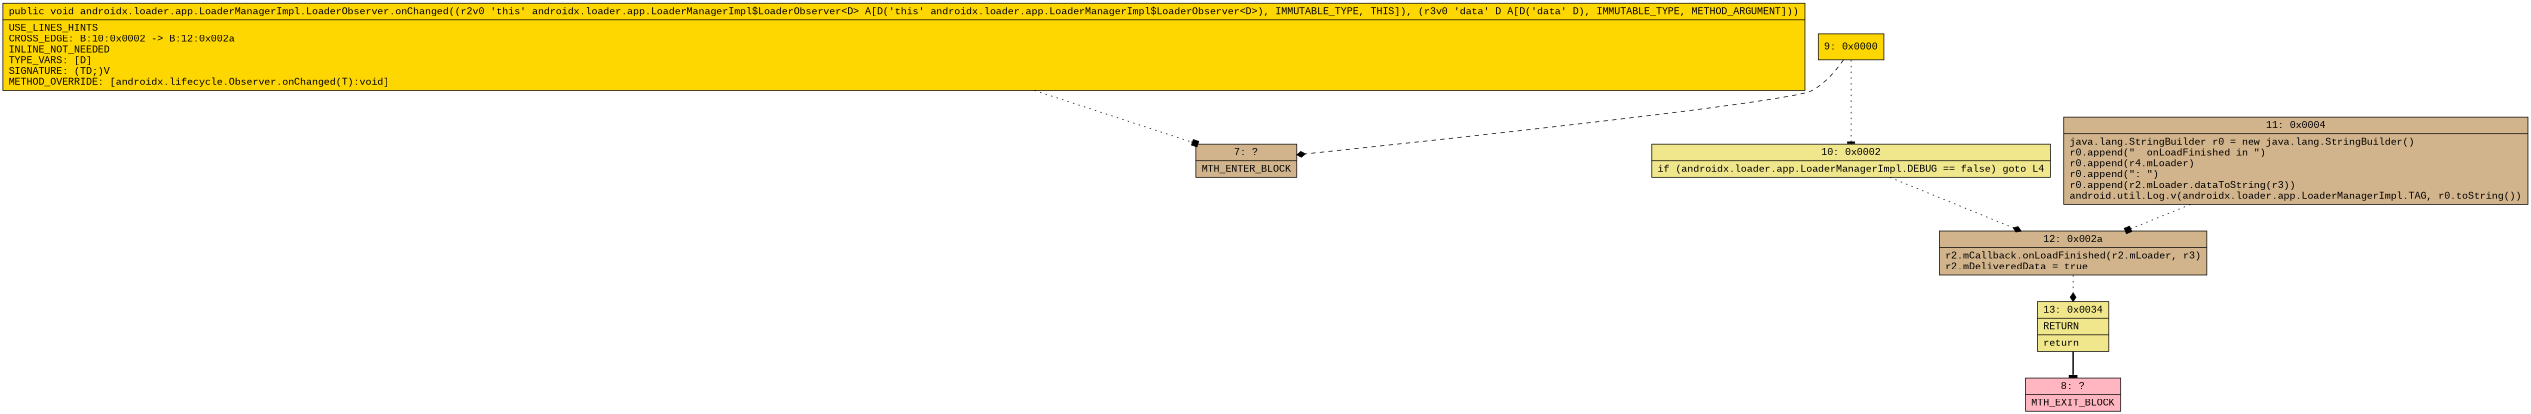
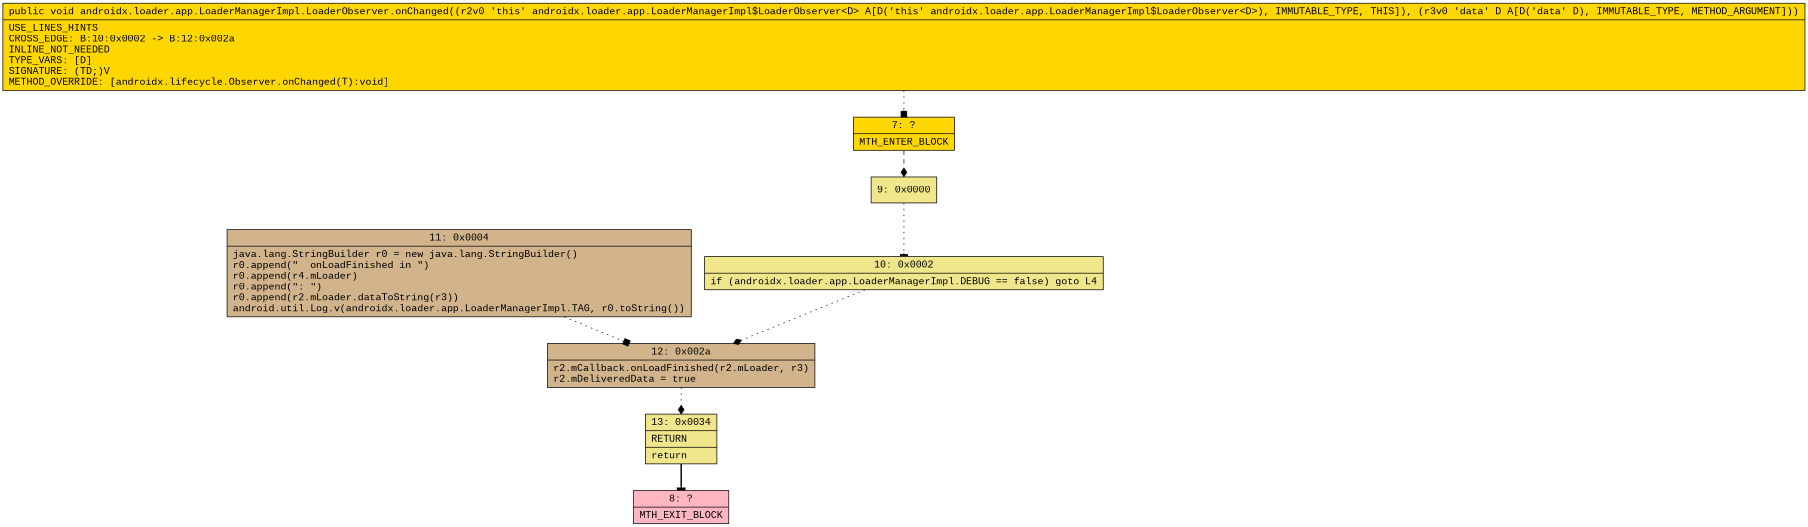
(1851, 47) -> (904, 190)
(1581, 124) -> (904, 159)
(1246, 161) -> (904, 134)
